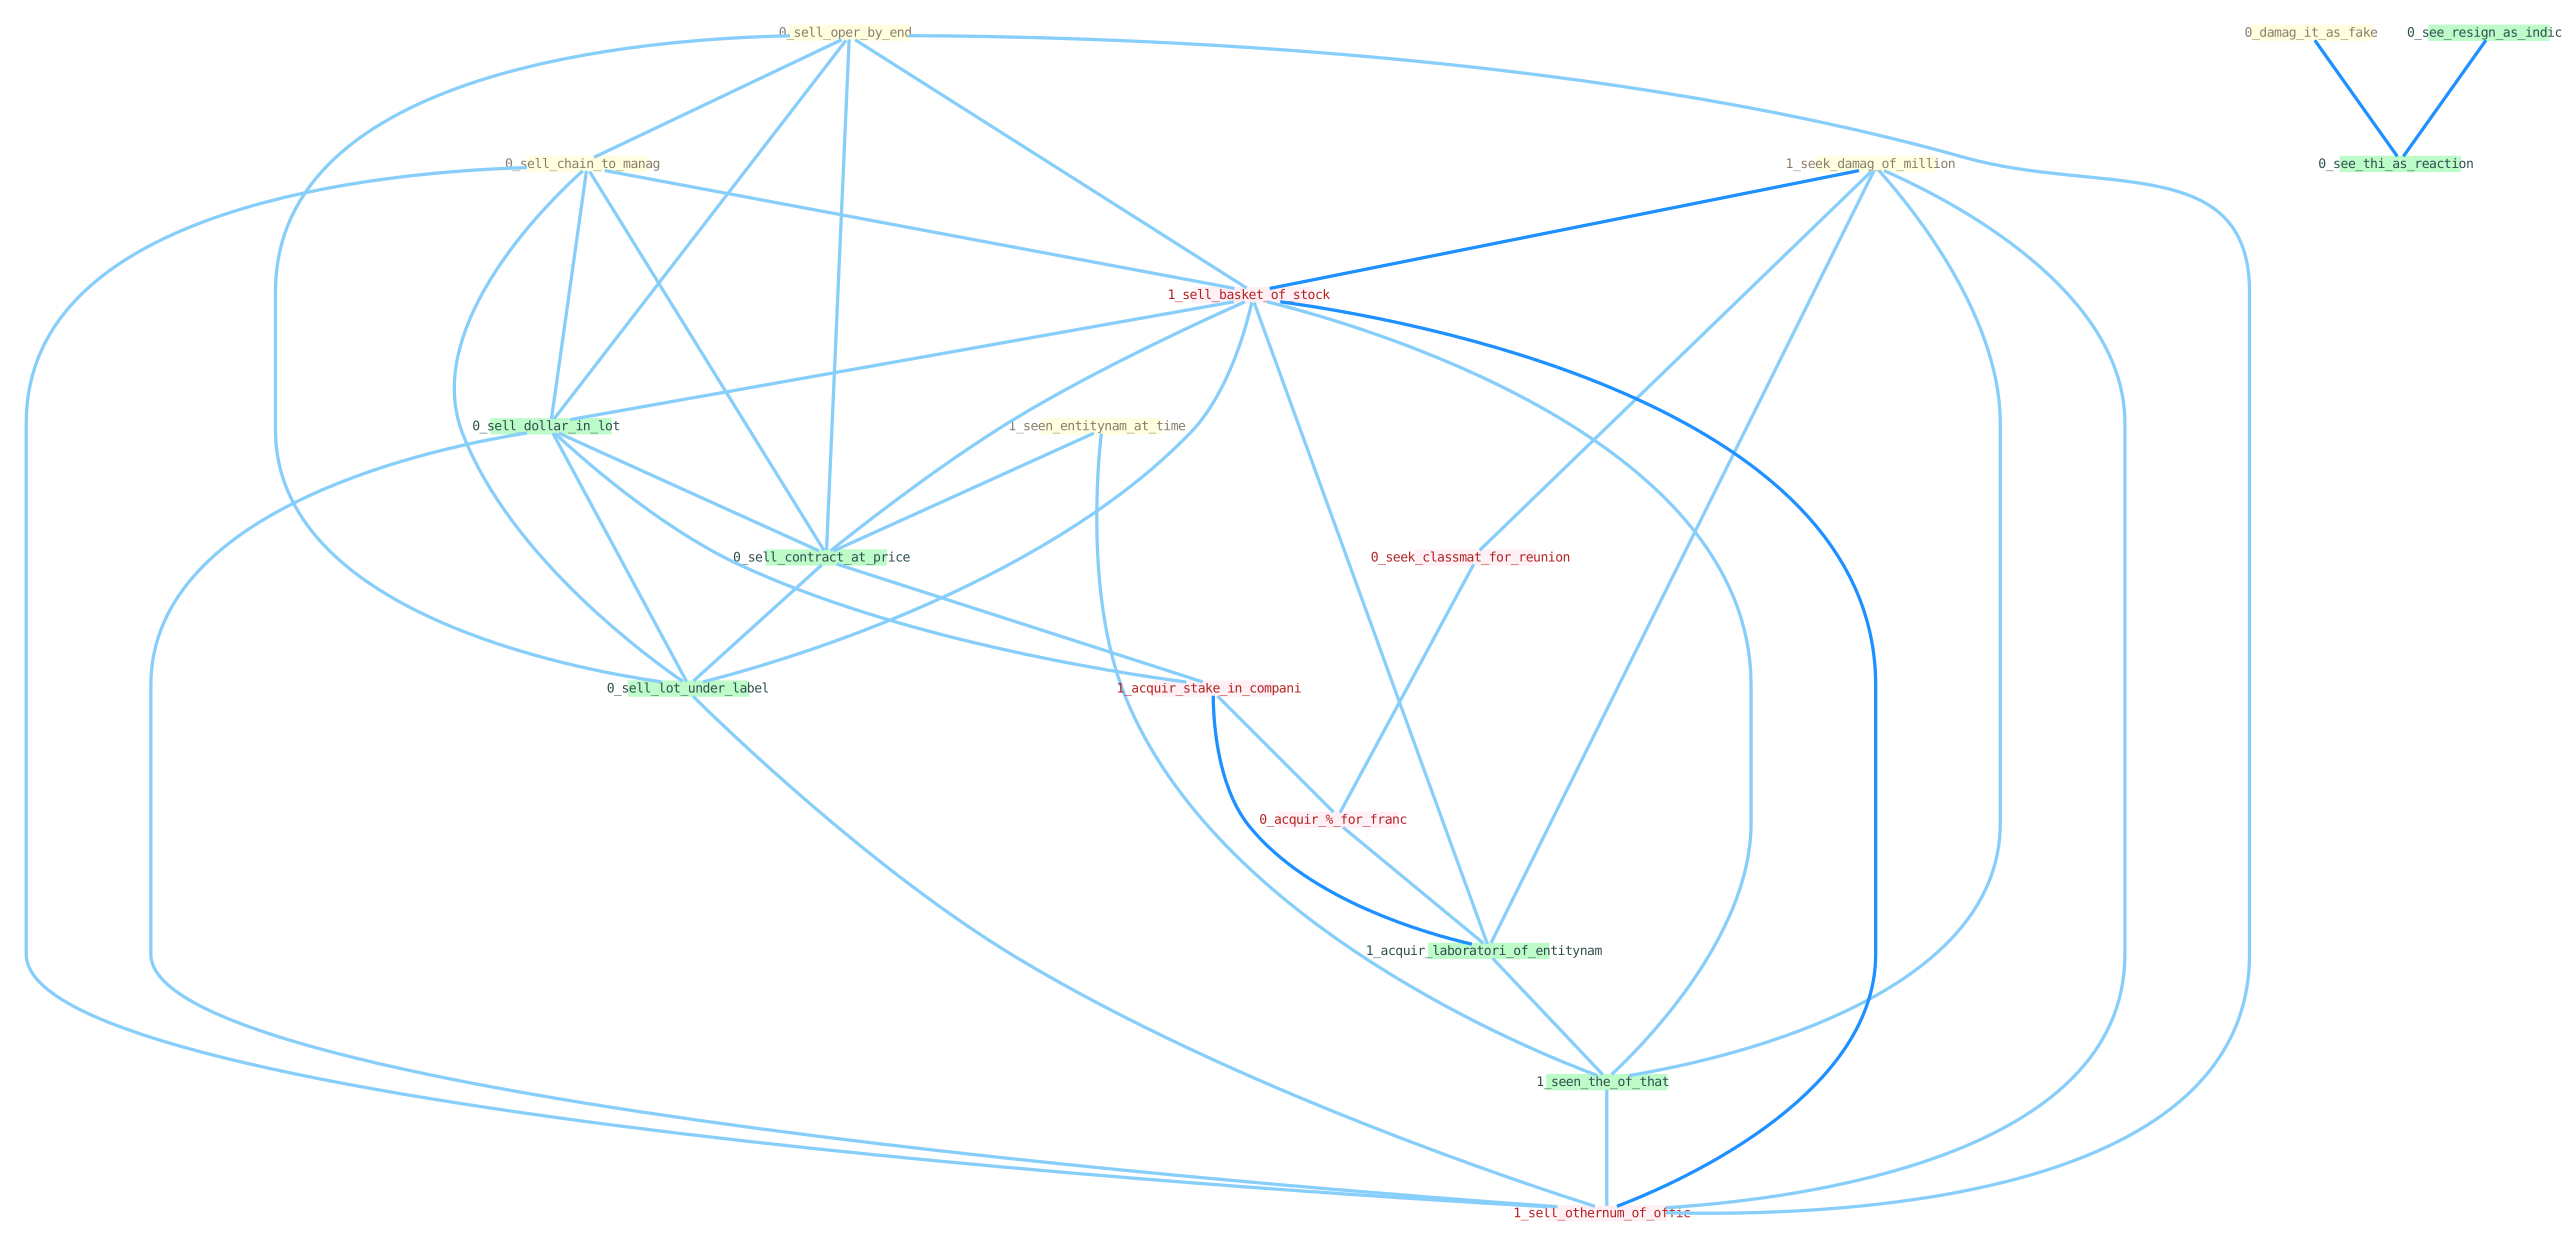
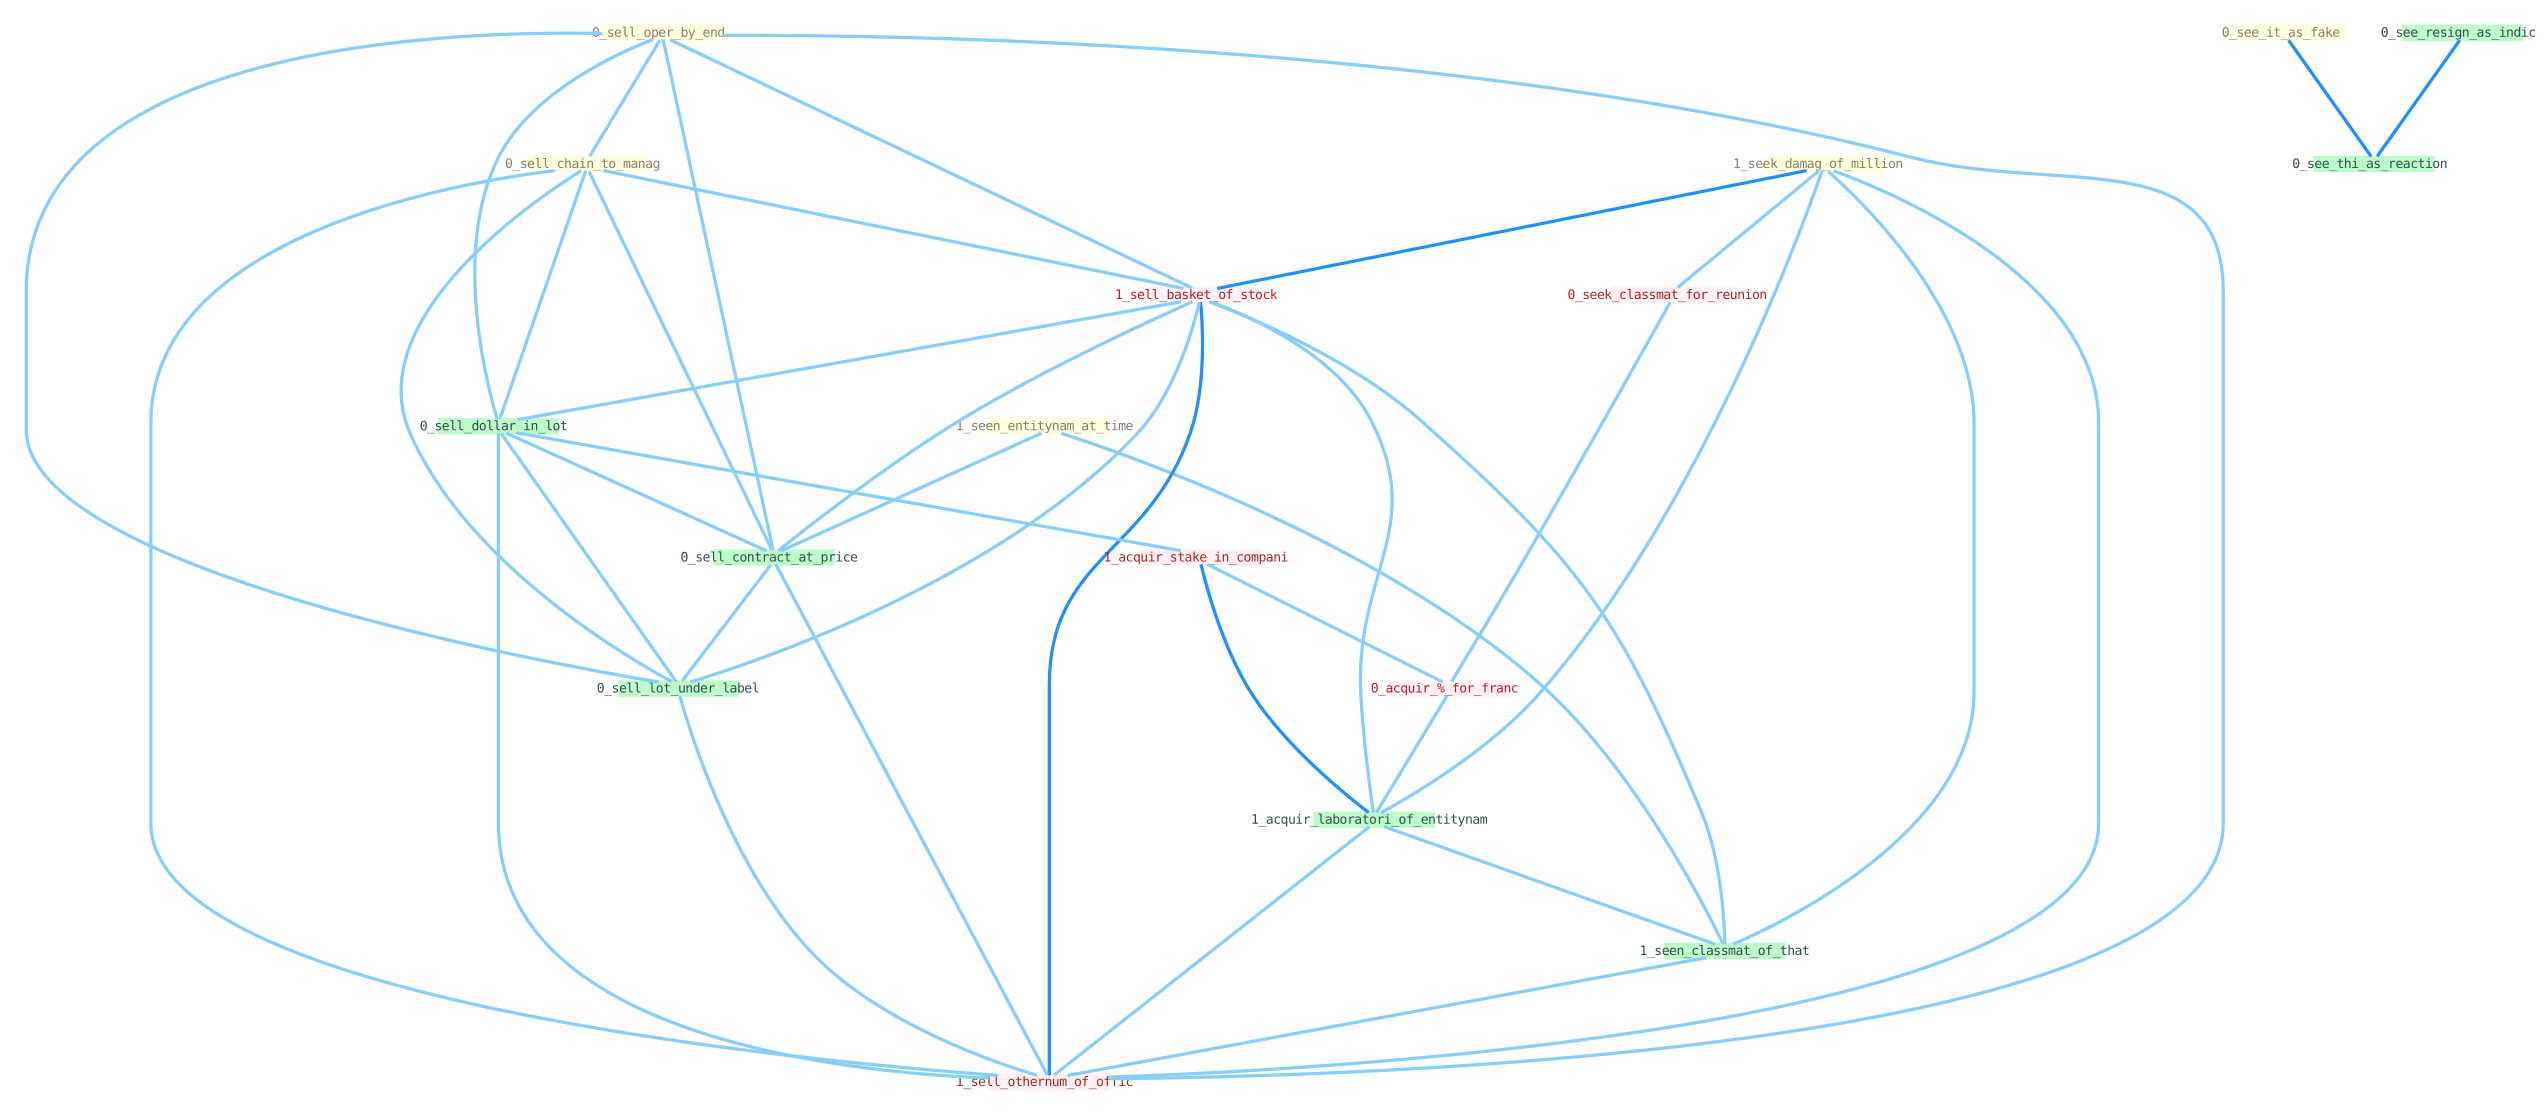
(2312, 33) -> (2286, 33)
(1020, 623) -> (911, 819)
none -> (1212, 951)
(1607, 1082) -> (1725, 951)
